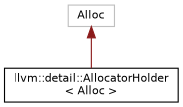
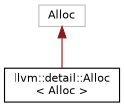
(91, 85) -> (62, 85)
